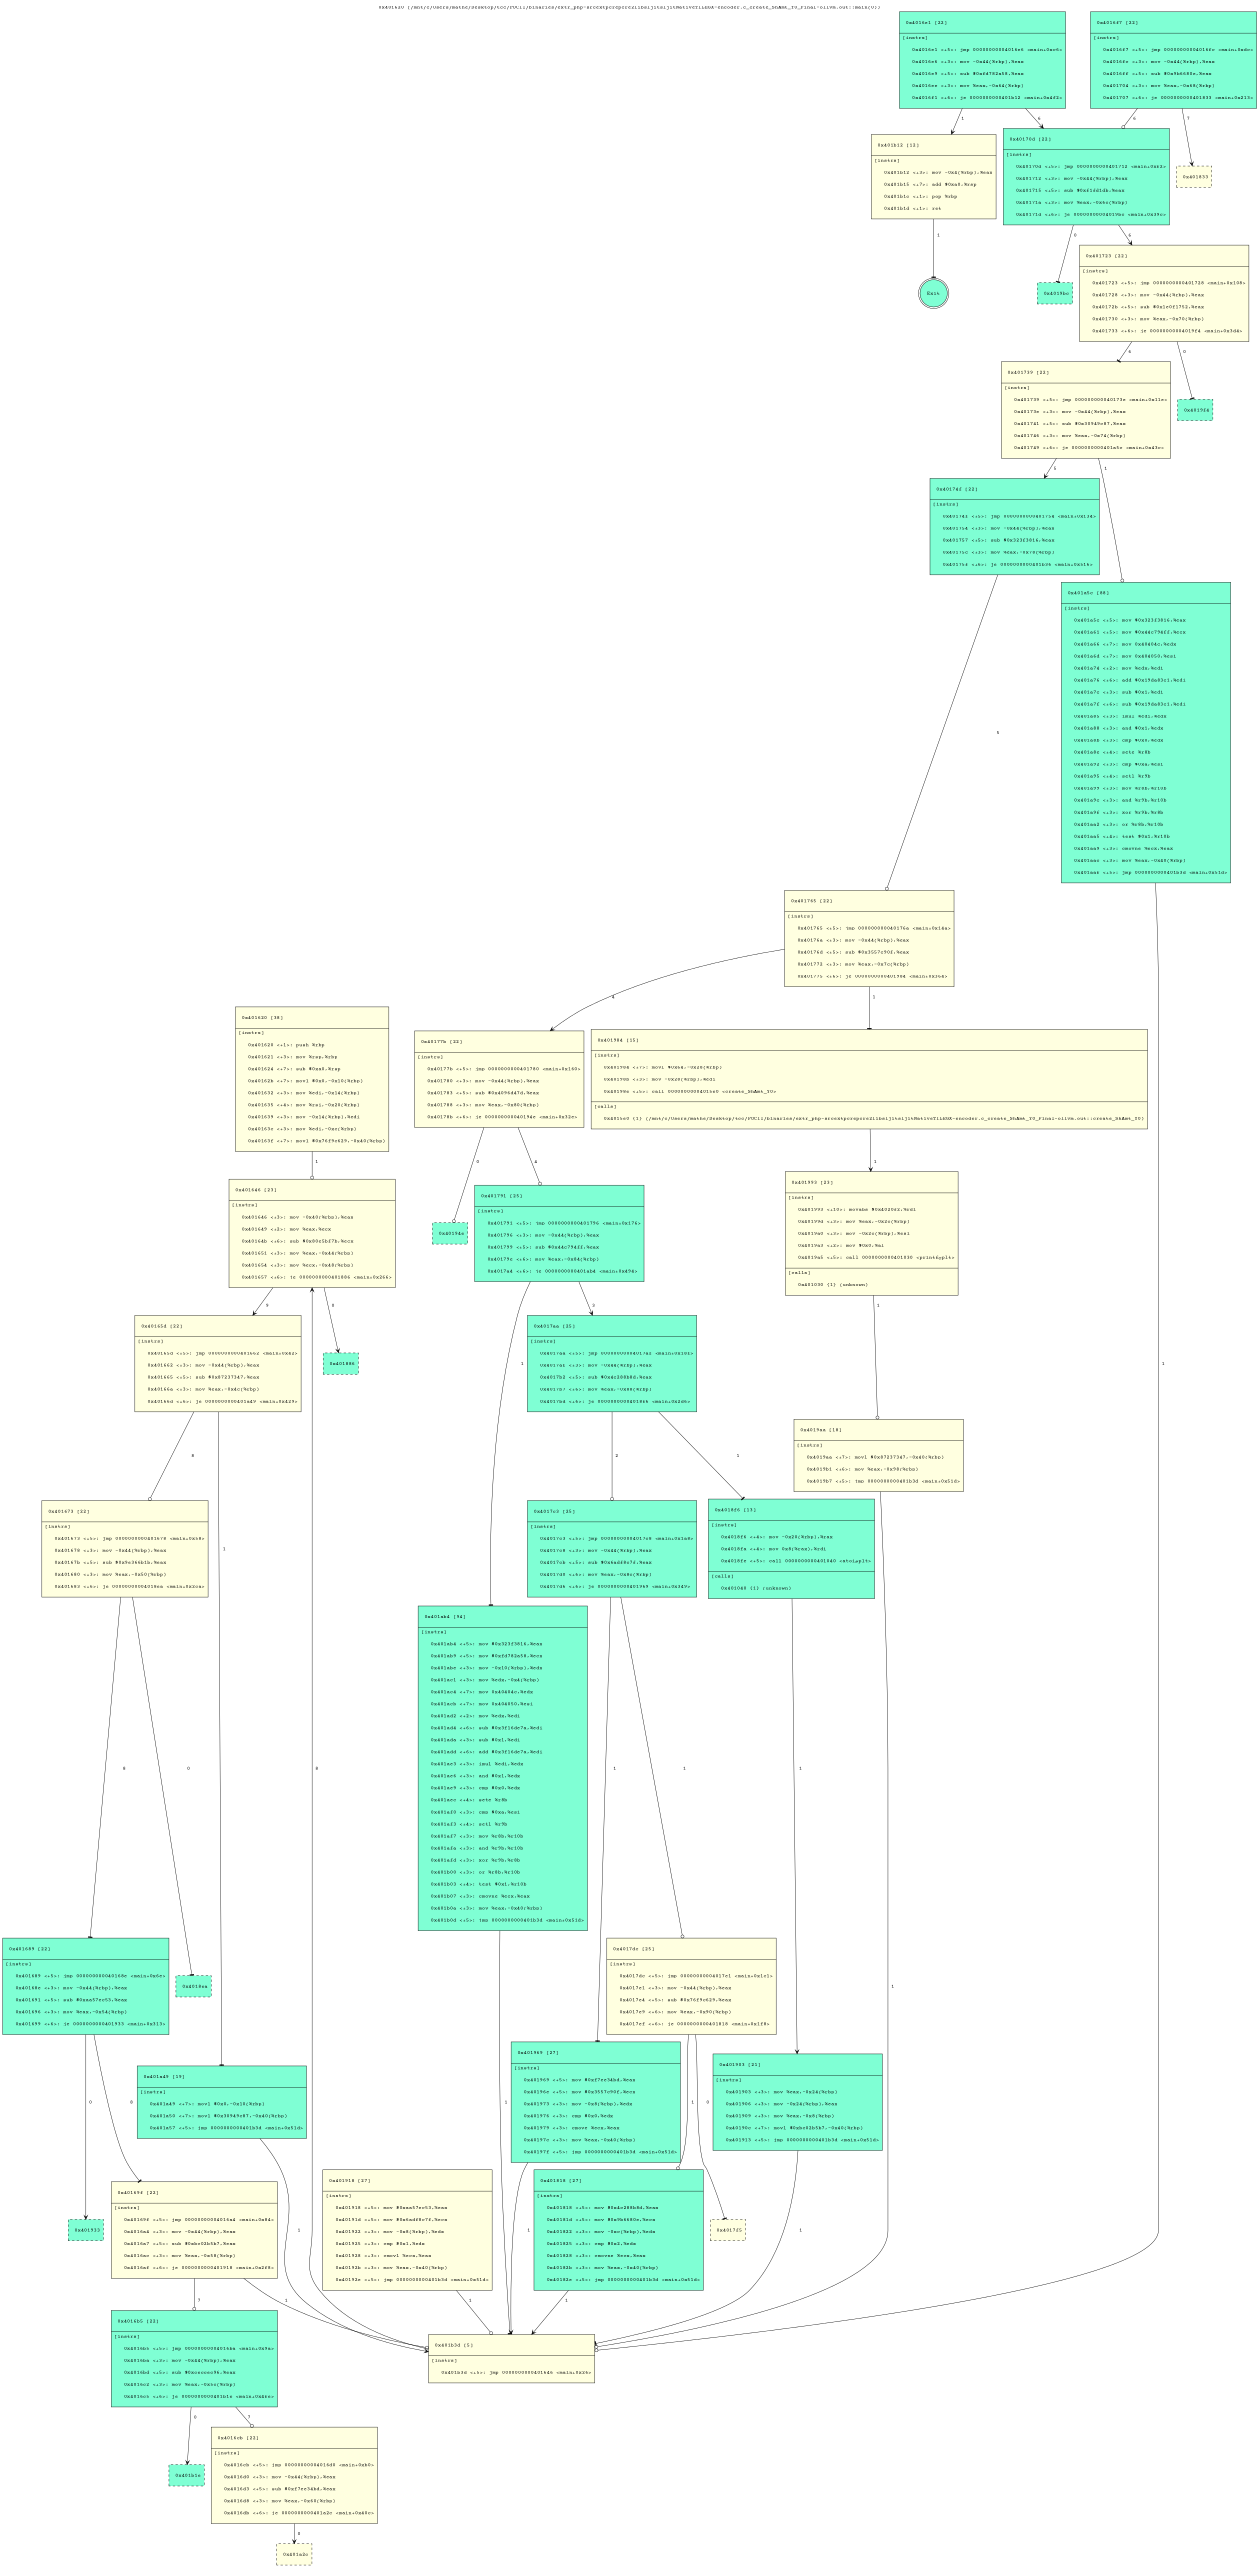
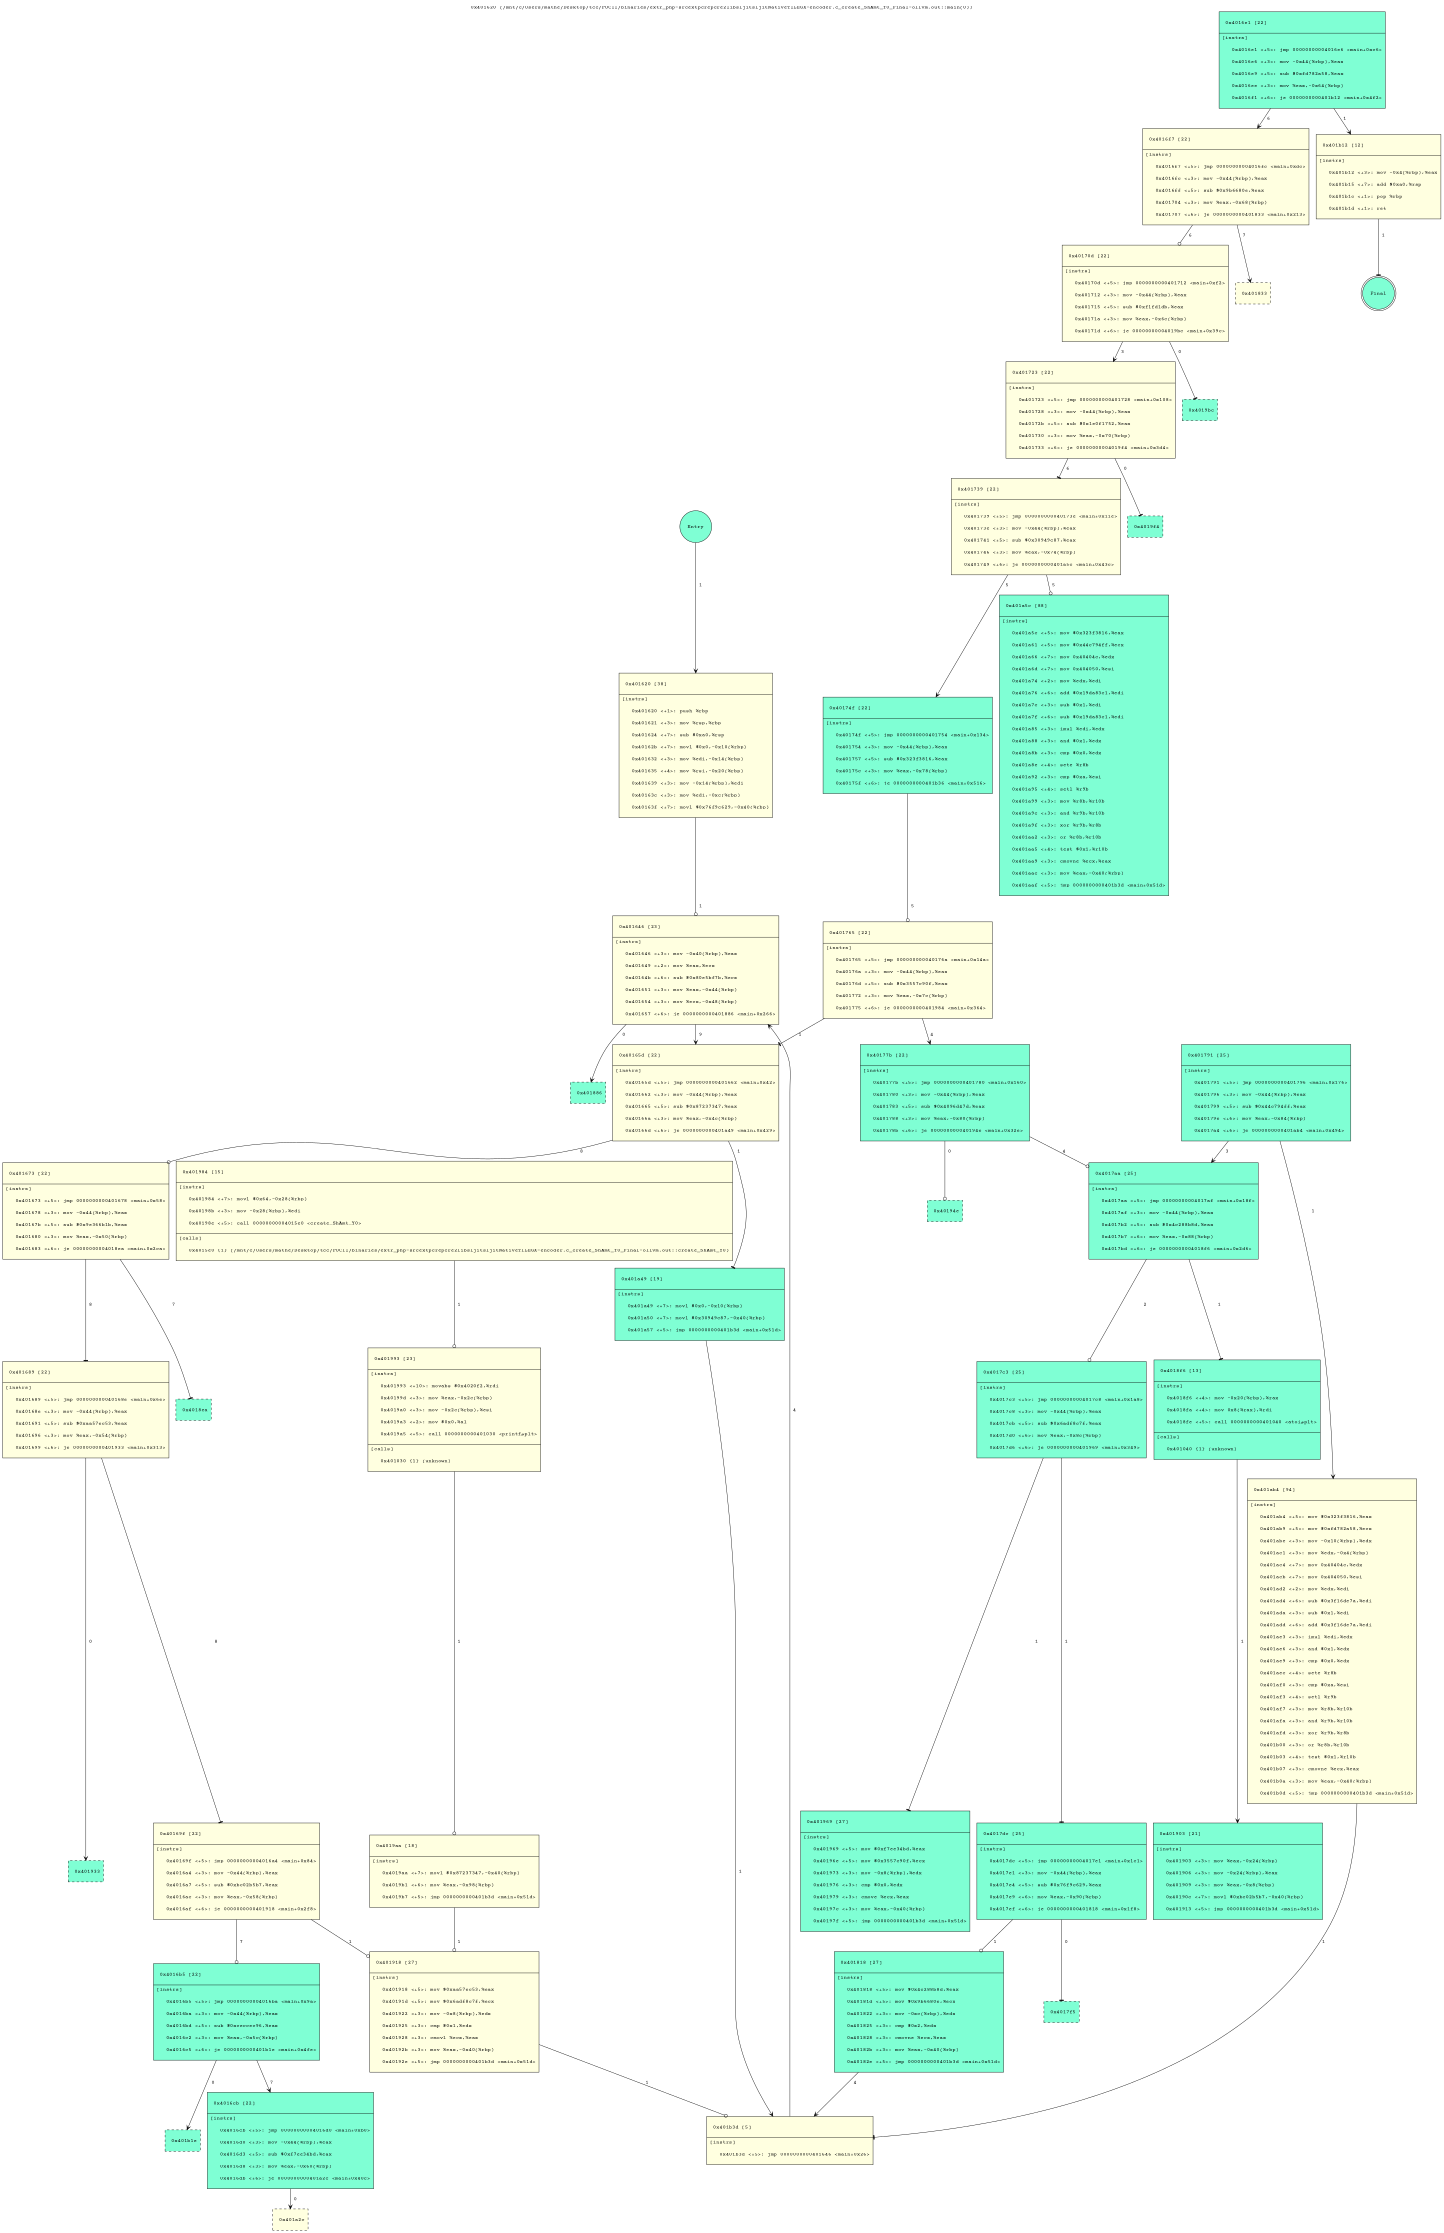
(1174, 60) -> (1226, 177)
(1033, 117) -> (1265, 117)
(1086, 177) -> (1145, 293)
(1128, 235) -> (1121, 352)
(934, 293) -> (1379, 293)
(1104, 468) -> (1052, 585)
none -> (696, 527)
(869, 1007) -> (803, 1031)
(499, 1079) -> (945, 1093)
(870, 1148) -> (454, 1303)
(529, 1155) -> (1058, 1151)
(496, 1441) -> (1318, 1306)
(651, 1766) -> (1062, 1639)
(187, 1768) -> (172, 1304)
(315, 1768) -> (793, 1410)
(503, 1768) -> (1332, 1641)
(1158, 1847) -> none
(86, 1986) -> (86, 1410)
(691, 1986) -> (1062, 1871)
(888, 2023) -> (454, 1928)
(728, 2230) -> (1062, 2012)
(512, 2245) -> none
(745, 2294) -> none
(565, 2300) -> (854, 2082)
(330, 2323) -> (339, 1937)
(243, 2416) -> (263, 2074)
(294, 2475) -> (290, 2141)
